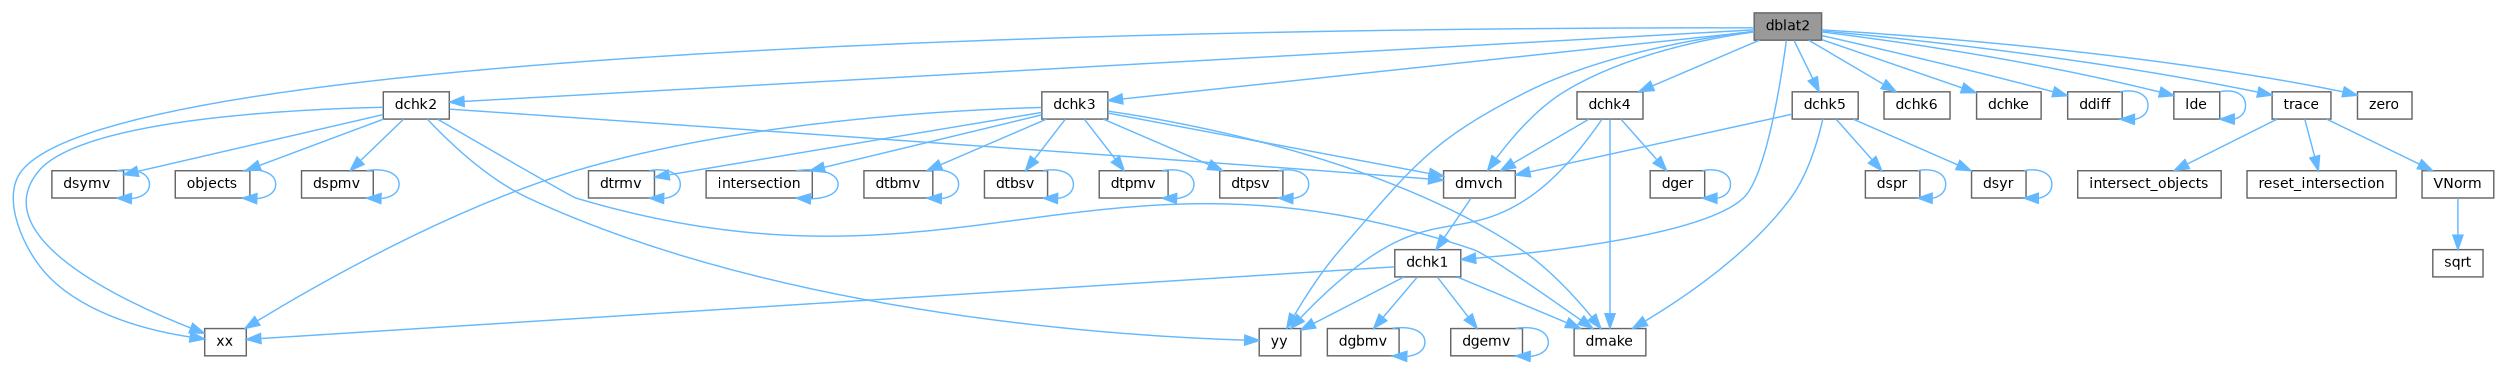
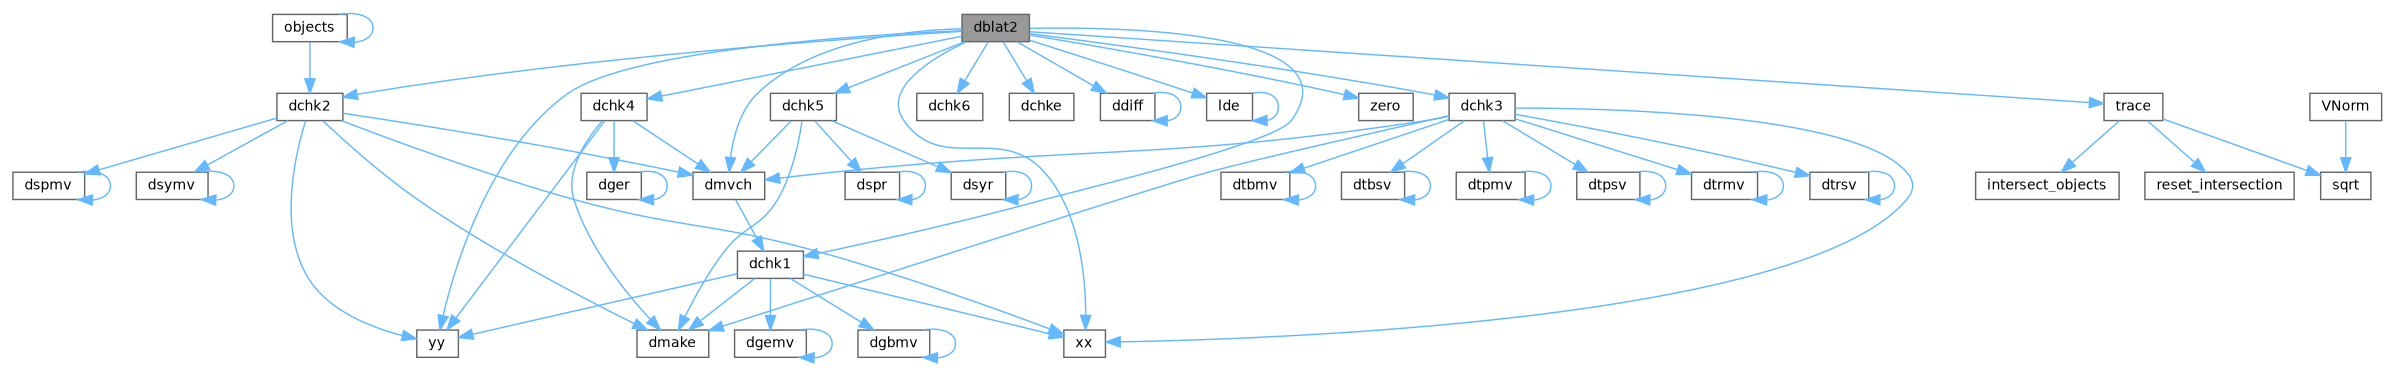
(322, 142) -> (310, 60)
(2373, 142) -> (2235, 145)
(759, 184) -> (1839, 186)
